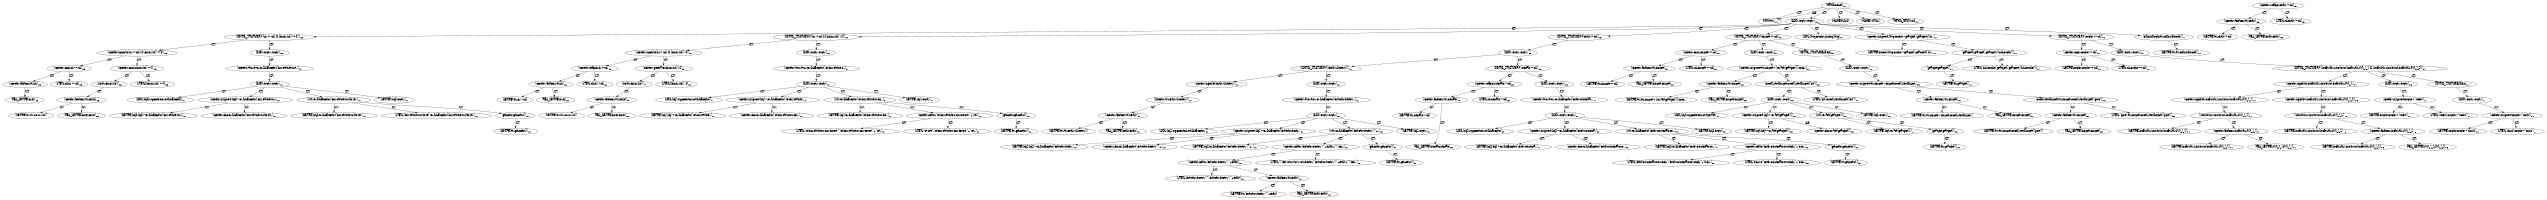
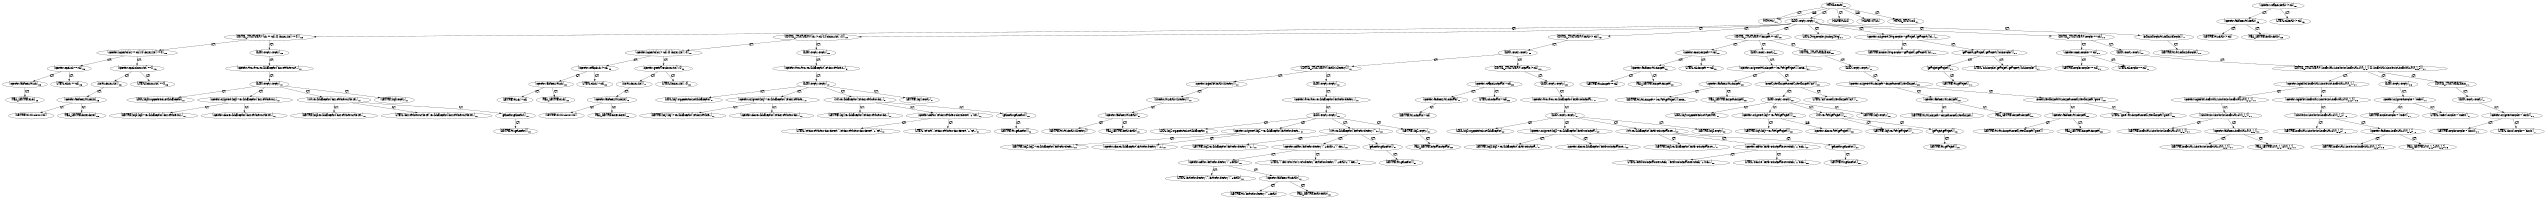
(1858, 14) -> (1858, 14)
(1507, 76) -> none
(1440, 123) -> (1424, 139)
